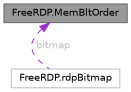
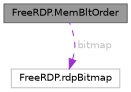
(33, 51) -> (75, 41)
